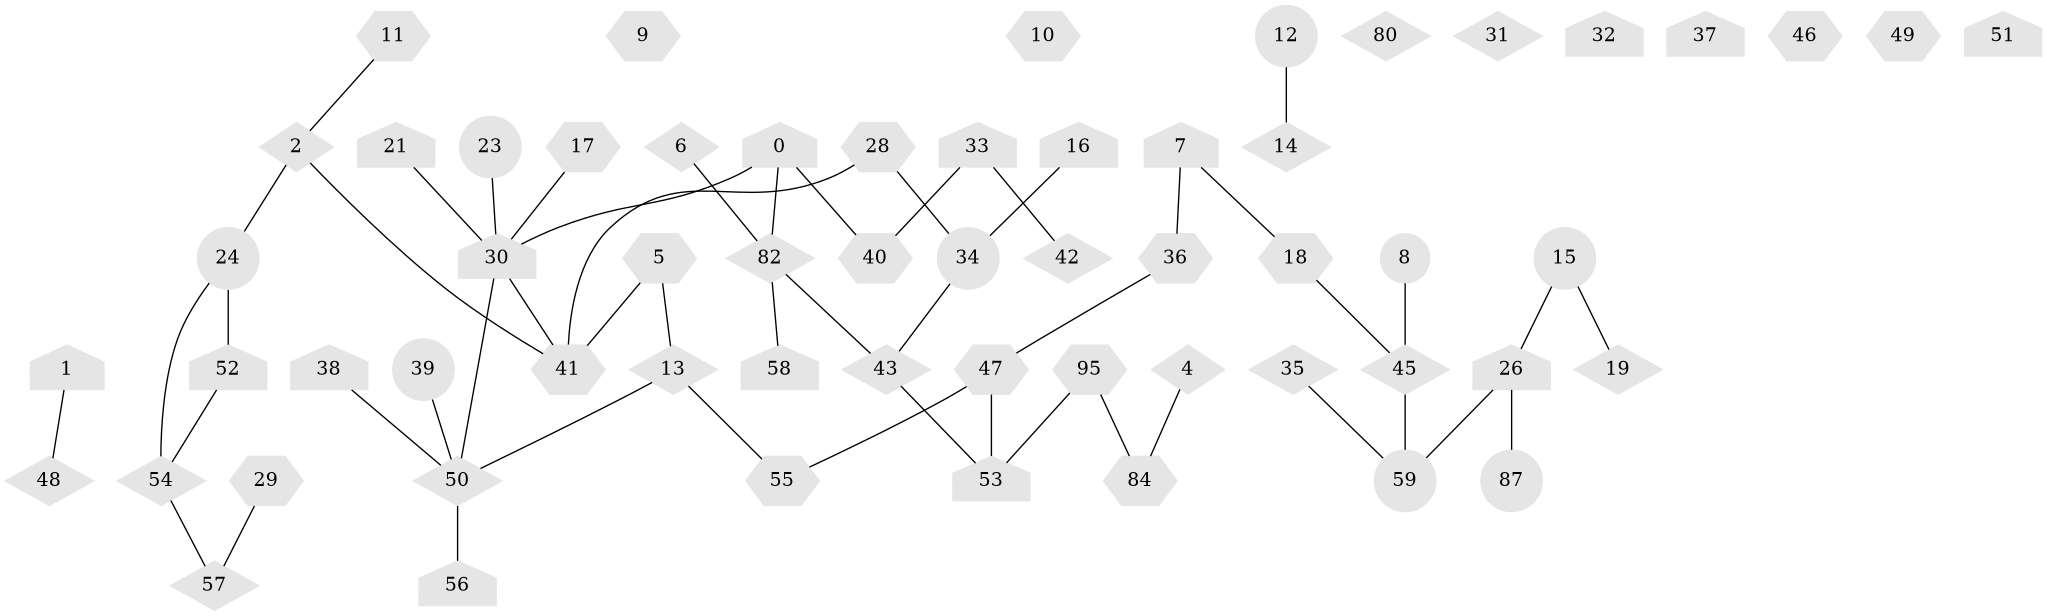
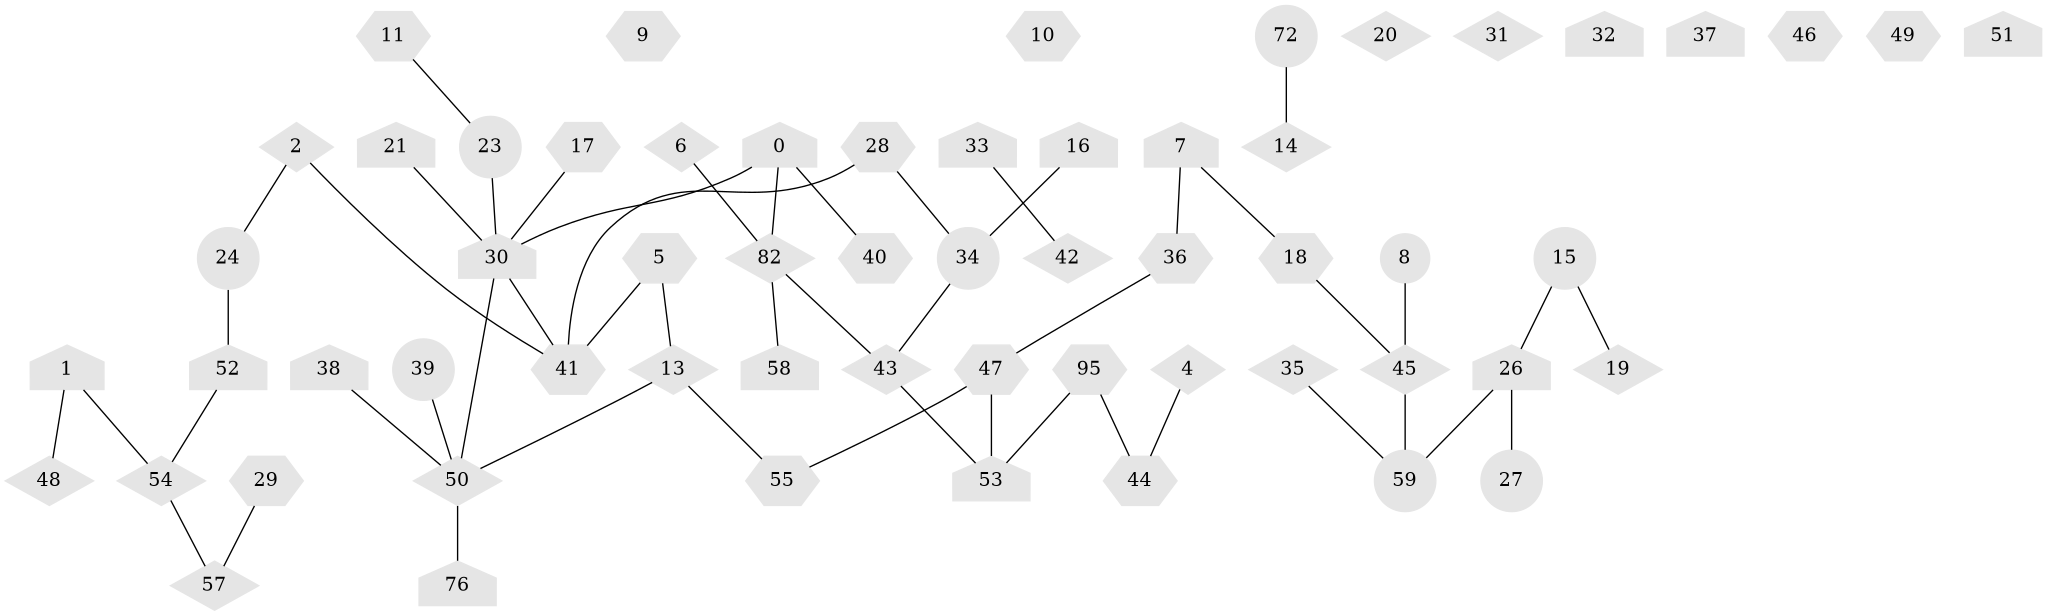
(1286, 36) -> (1286, 36)
(1386, 36) -> (1386, 36)
(342, 95) -> (442, 91)
(931, 198) -> none
(170, 365) -> (116, 427)
(1140, 481) -> (1140, 481)
(1512, 481) -> (1512, 481)
(458, 586) -> (458, 586)
